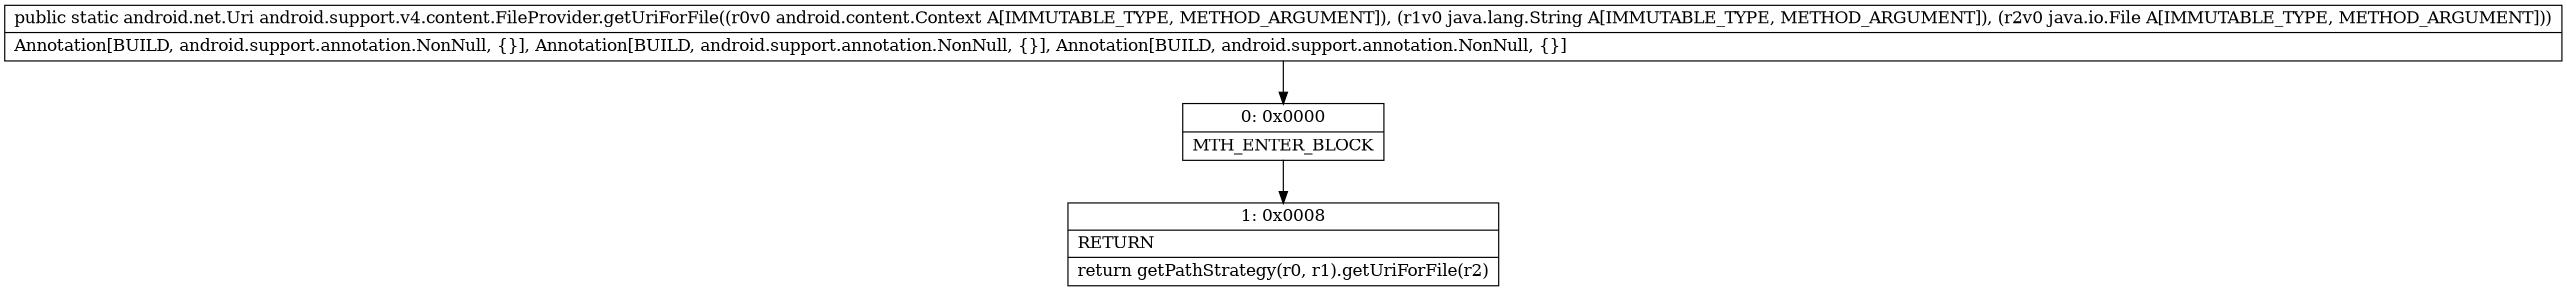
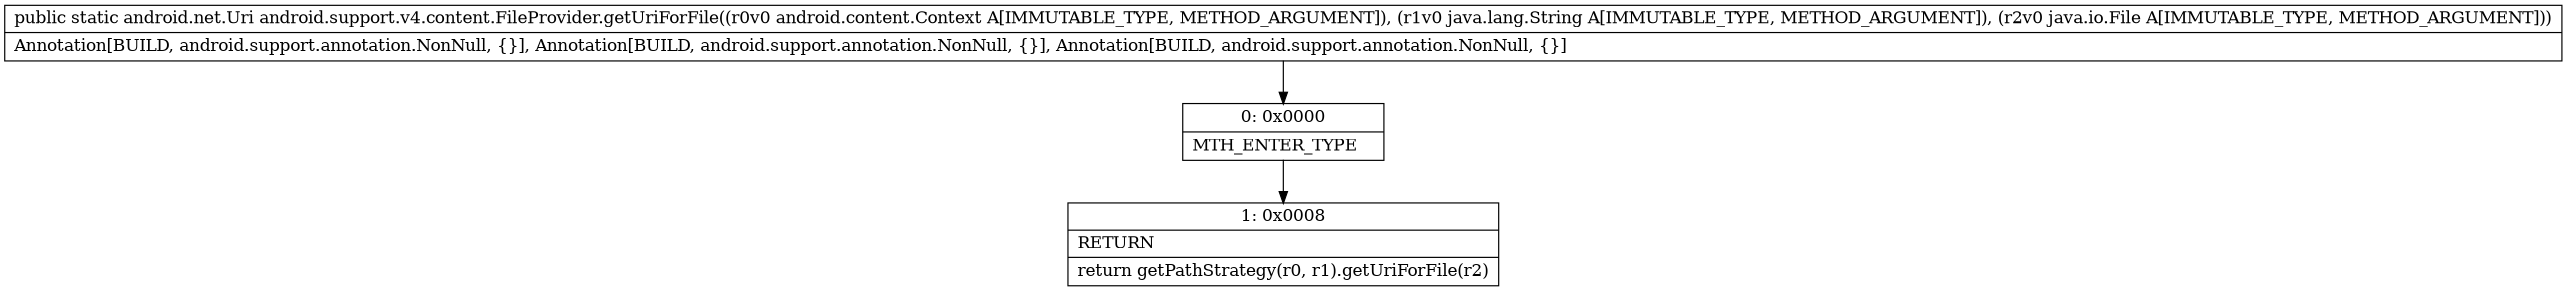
(1283, 146) -> (1275, 146)
